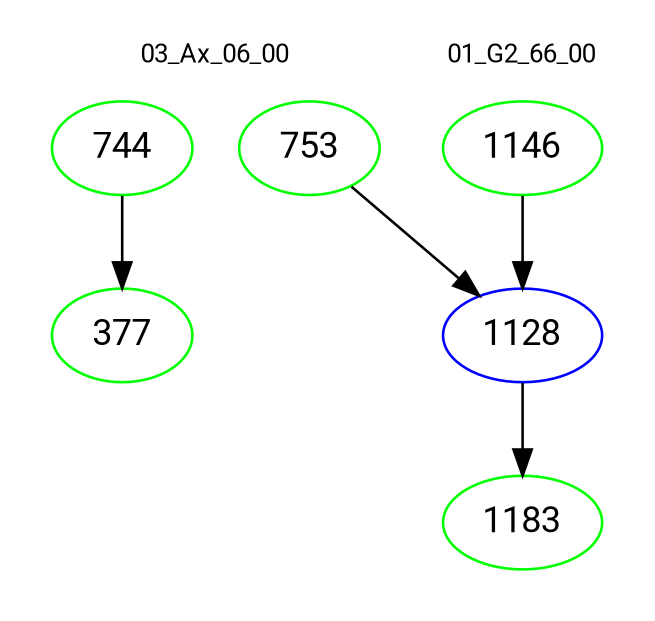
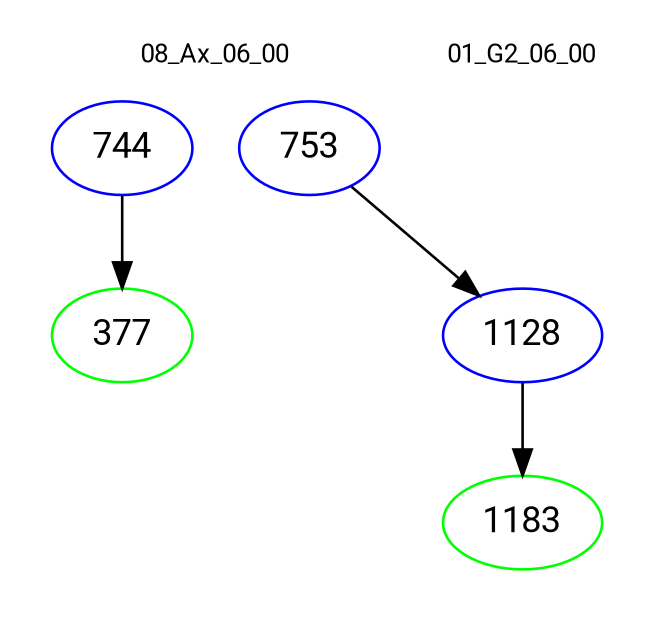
(216, 56) -> (216, 56)
(523, 56) -> (523, 56)
(122, 148) -> (122, 148)
(309, 148) -> (309, 148)
(523, 148) -> none
